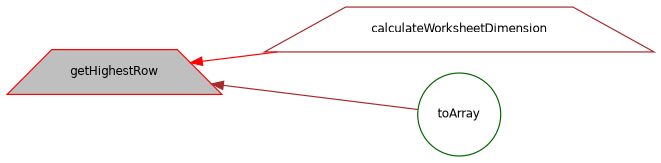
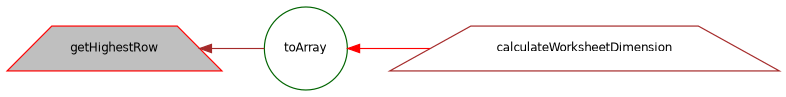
(240, 57) -> (395, 48)
